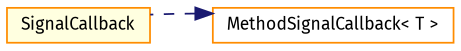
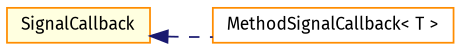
(173, 14) -> (190, 37)
